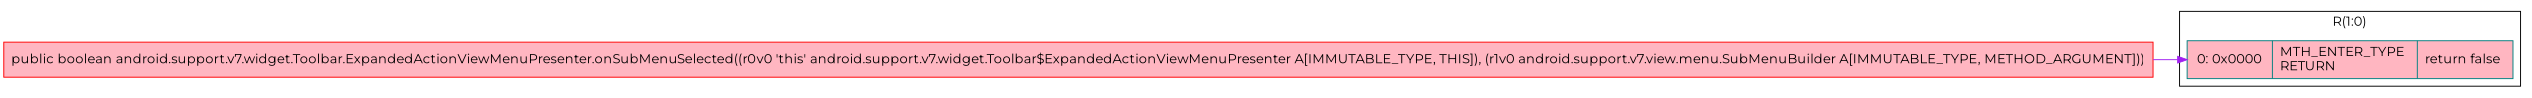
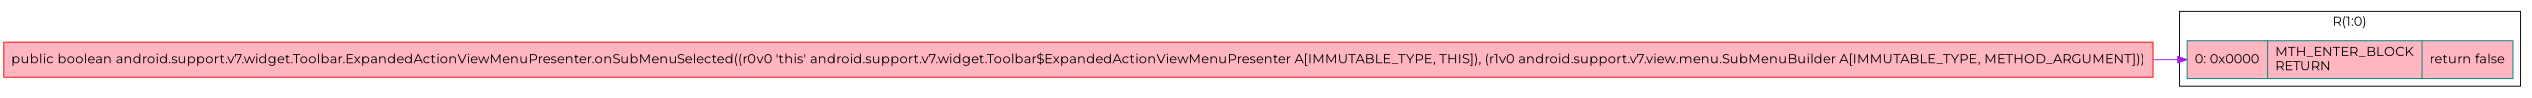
(2342, 52) -> (2345, 52)
